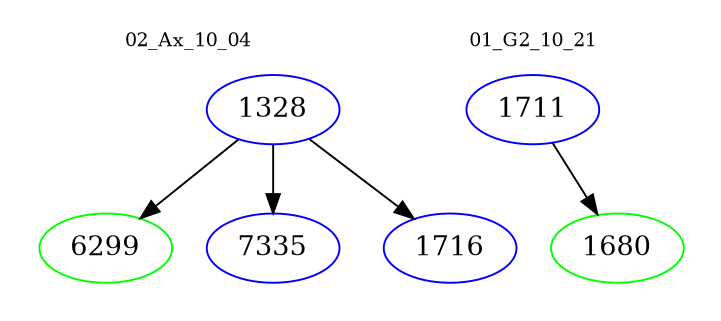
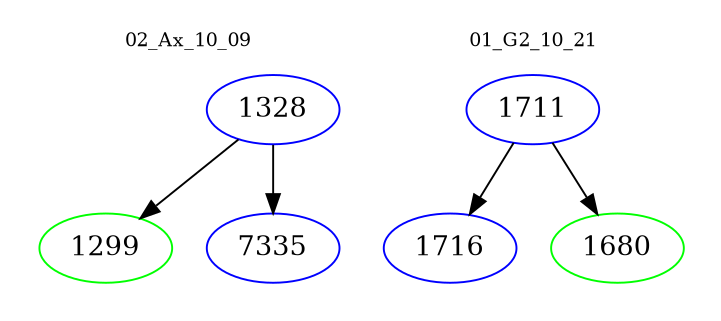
(189, 41) -> (189, 41)
(342, 164) -> (497, 170)
(106, 248) -> (106, 248)
